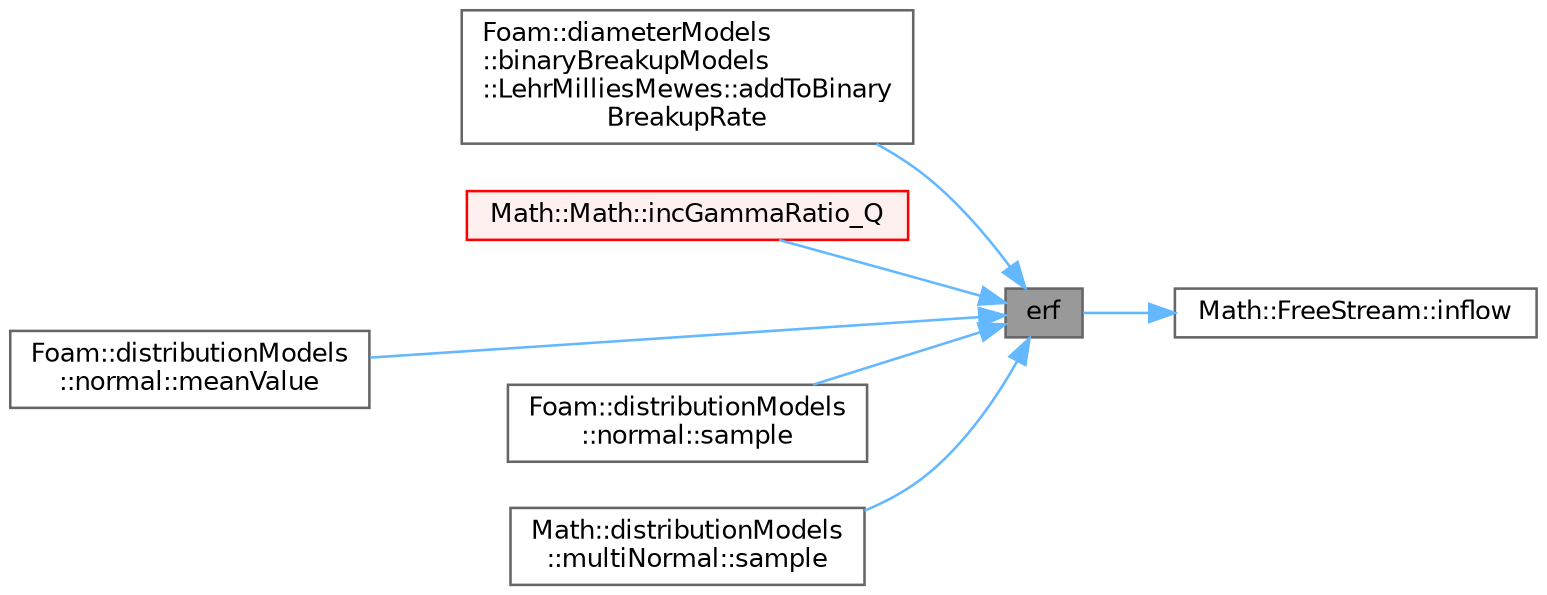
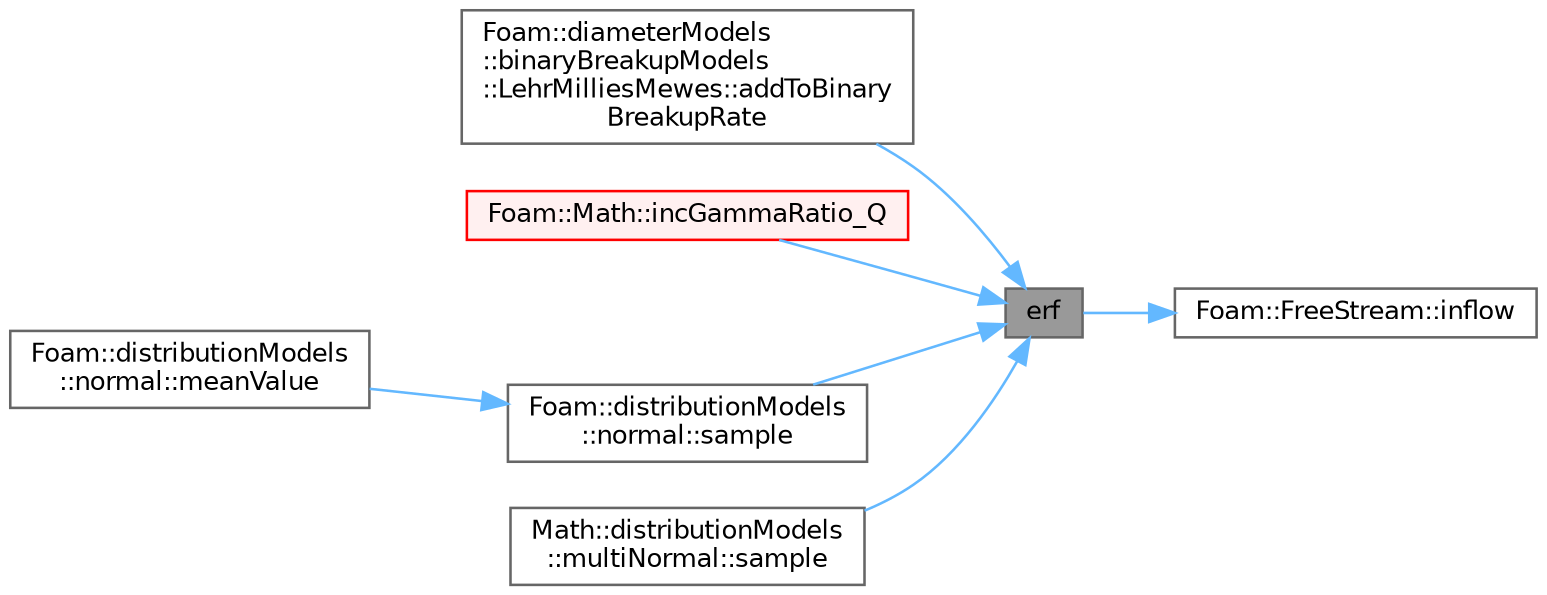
(687, 215) -> (687, 215)
(1356, 313) -> (1356, 313)
(675, 337) -> (426, 395)
